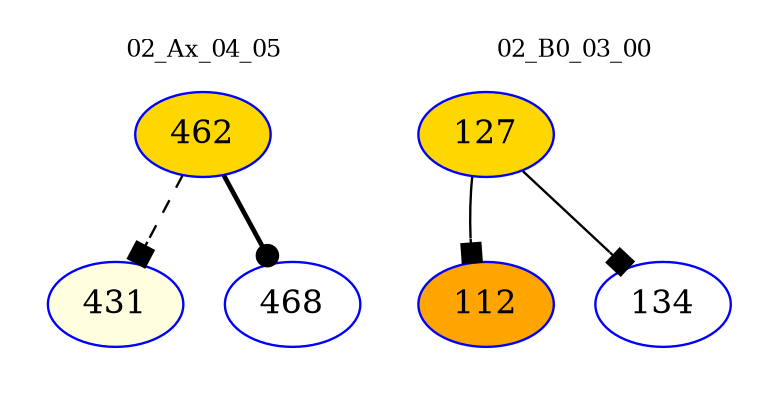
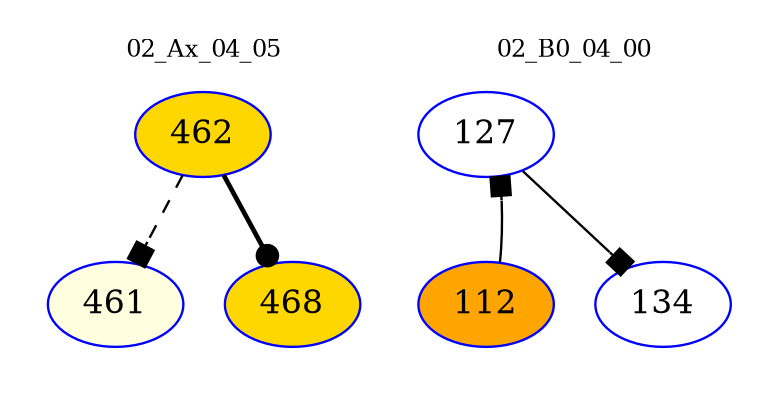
(575, 51) -> (575, 51)
(486, 135) -> (486, 135)
(470, 208) -> (502, 232)
(116, 304) -> (116, 304)
(293, 304) -> (293, 304)
